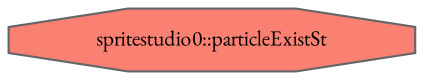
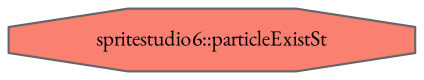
(212, 40) -> (212, 40)
